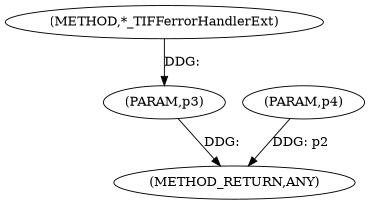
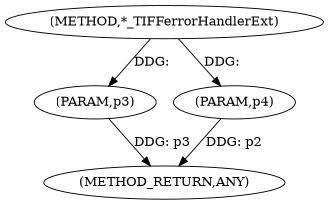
none -> (196, 59)
(224, 142) -> (162, 142)
